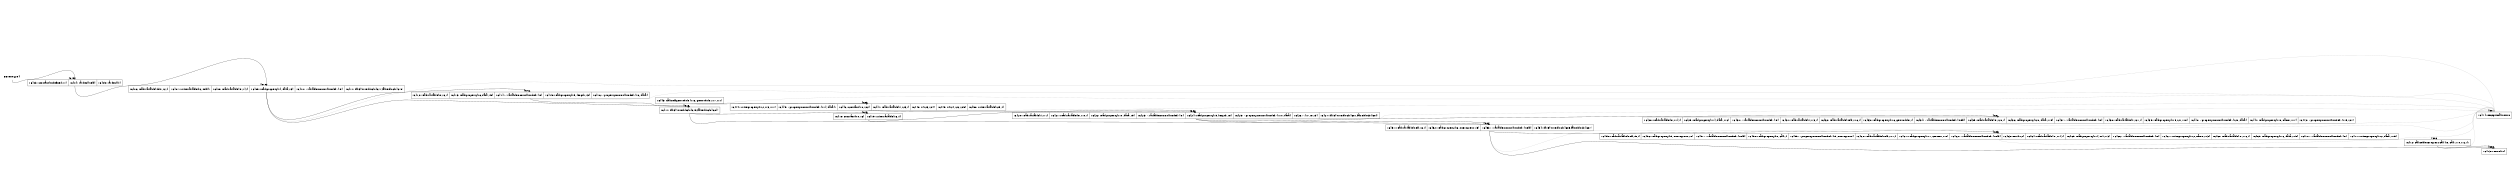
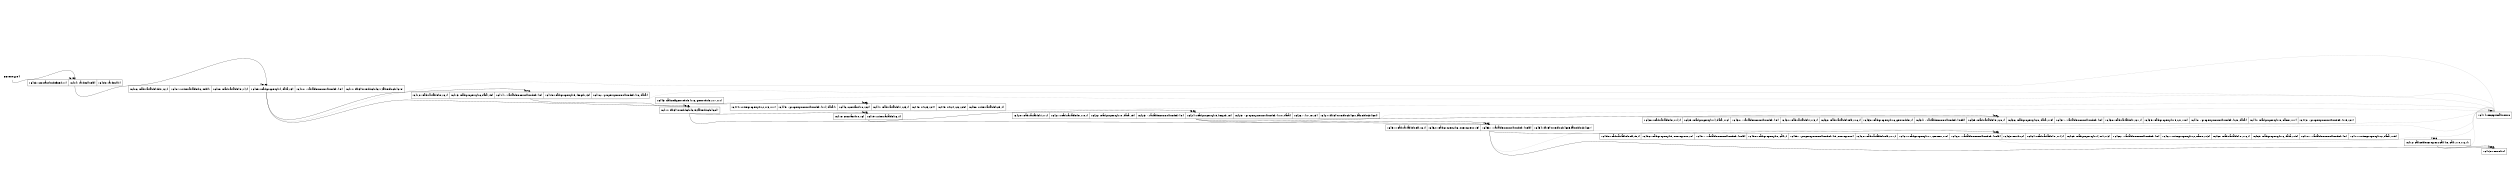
(1007, 111) -> none
